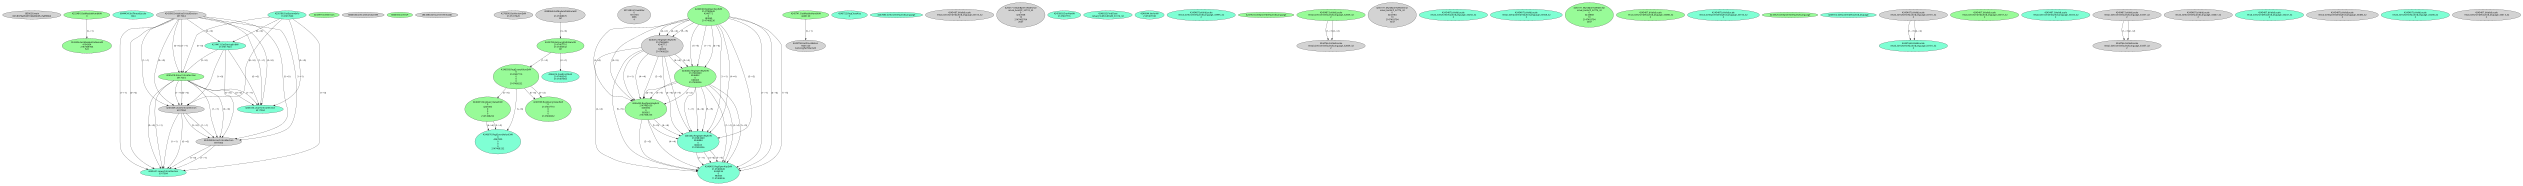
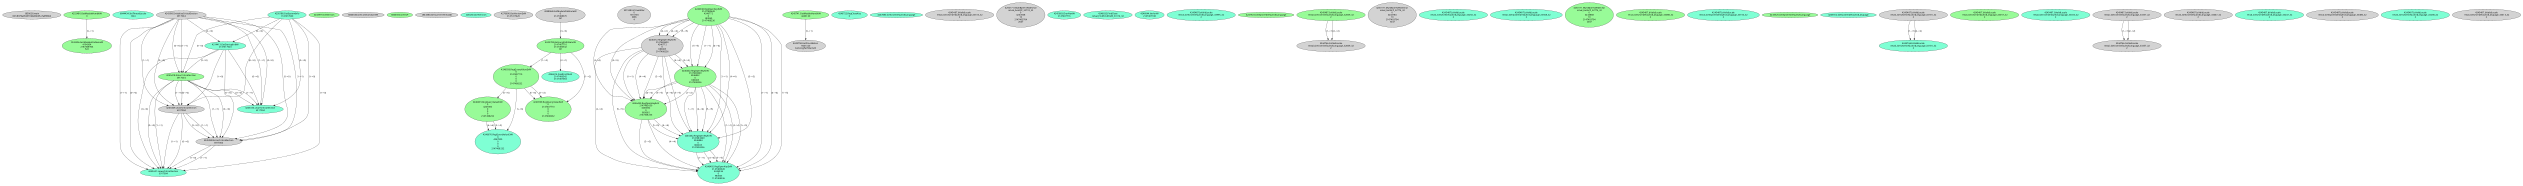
none -> (476, 15)
none -> (584, 78)
none -> (145, 80)
none -> (309, 100)
